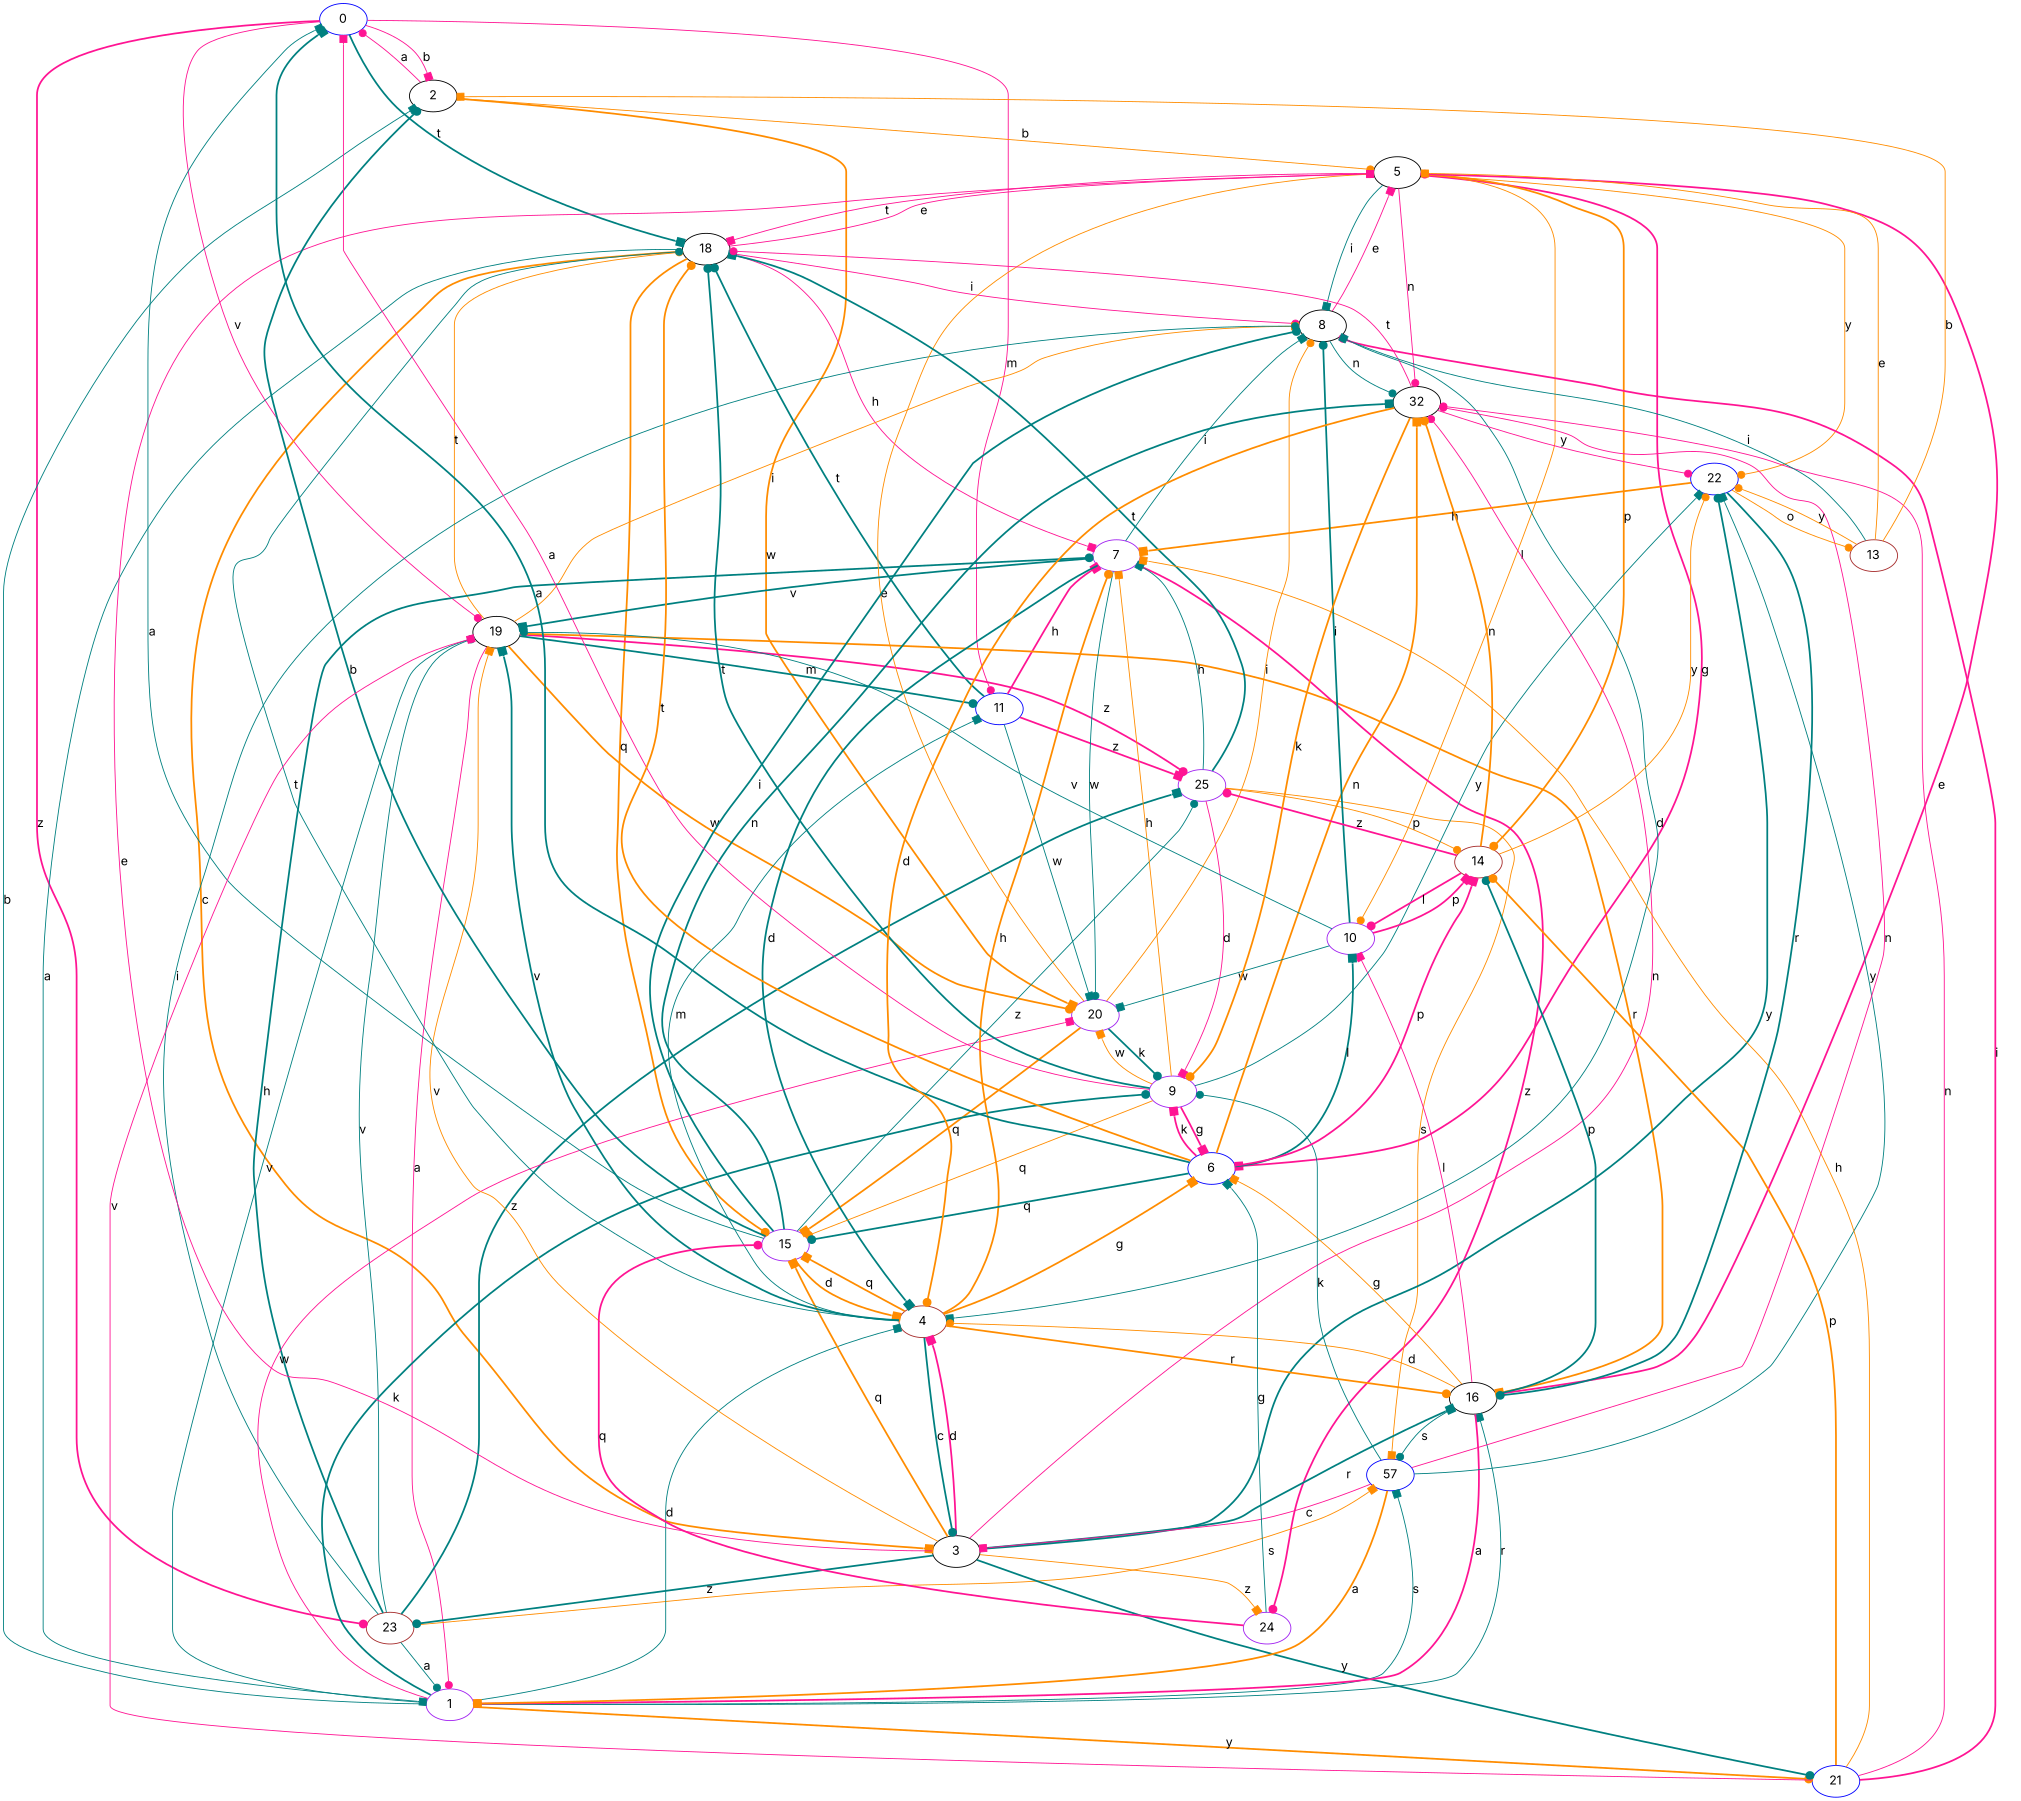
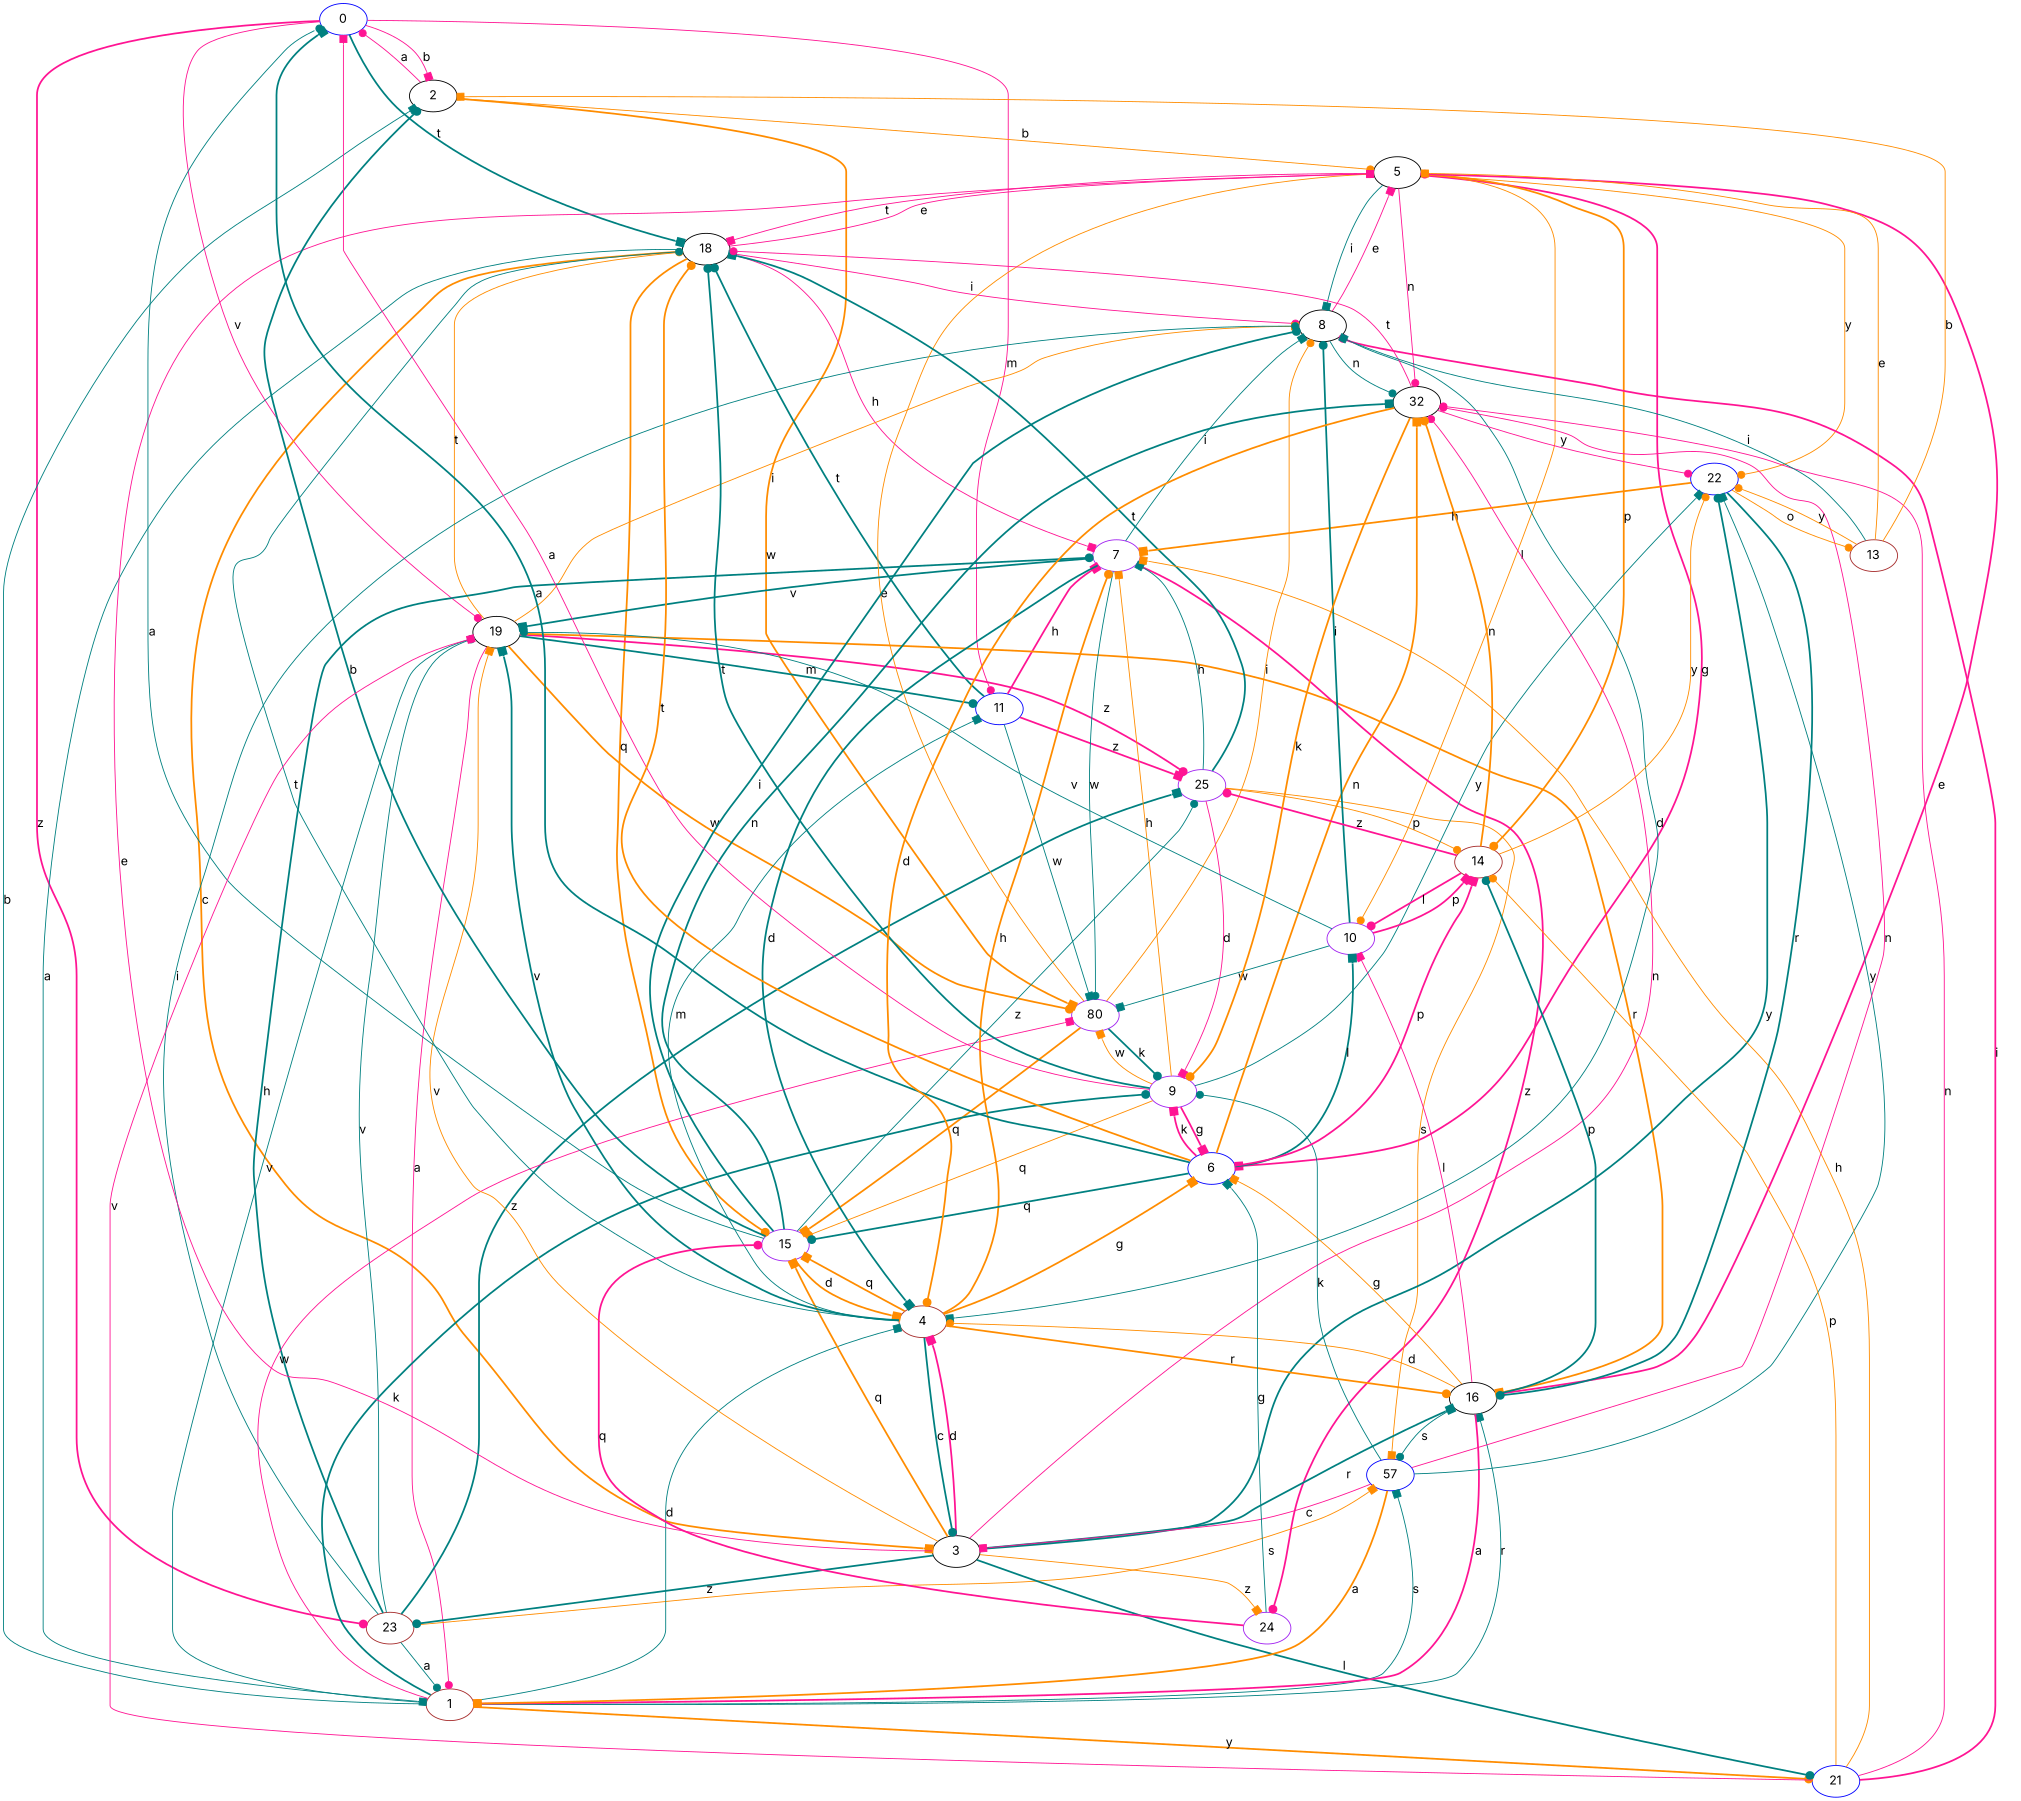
(161, 760) -> (161, 760)
(1095, 1015) -> (1095, 1015)
(1808, 1268) -> (1808, 1268)
(1345, 1666) -> (1345, 1666)
(450, 1705) -> (450, 1705)
